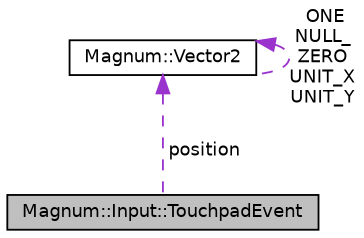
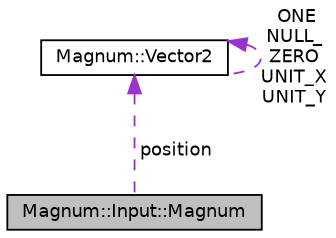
(163, 212) -> (135, 212)
